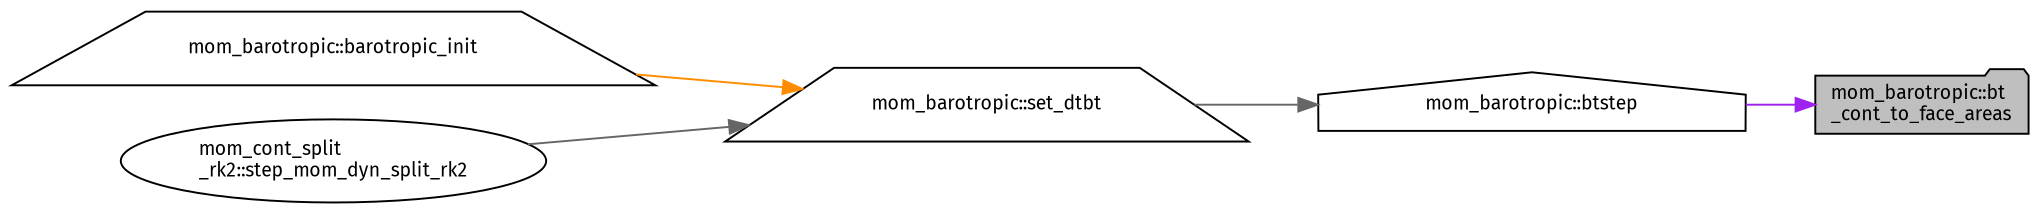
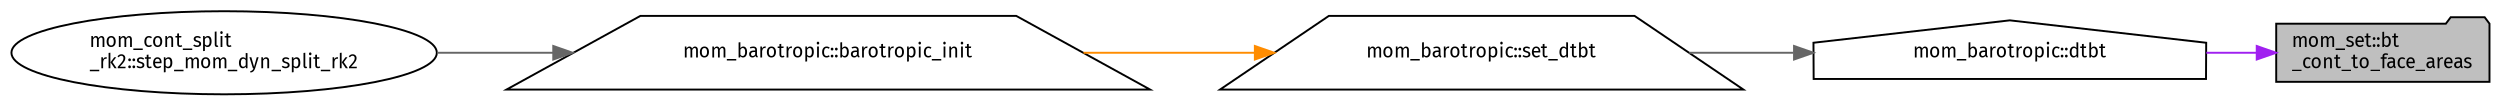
(1532, 105) -> (2010, 53)
(1922, 105) -> (2383, 53)
(628, 136) -> (495, 53)
